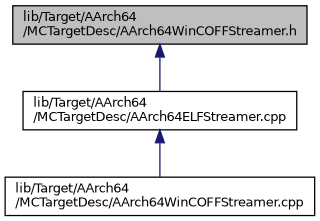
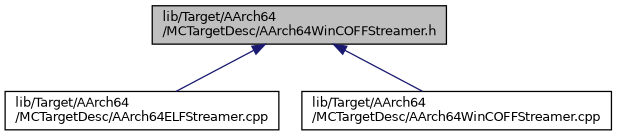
(160, 160) -> (384, 71)
